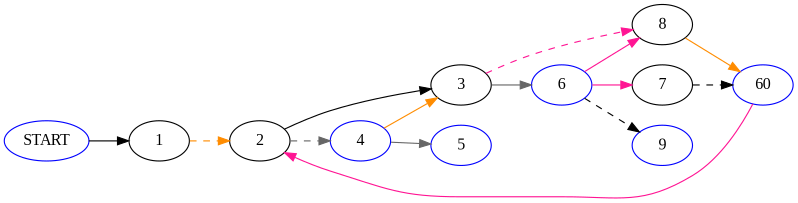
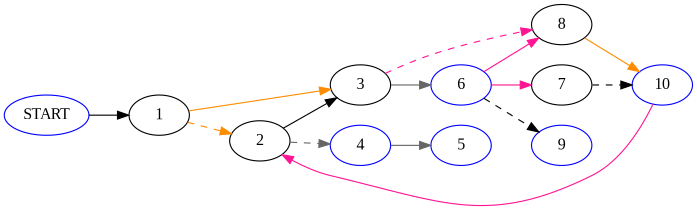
(763, 85) -> (662, 85)
(406, 116) -> (254, 101)
